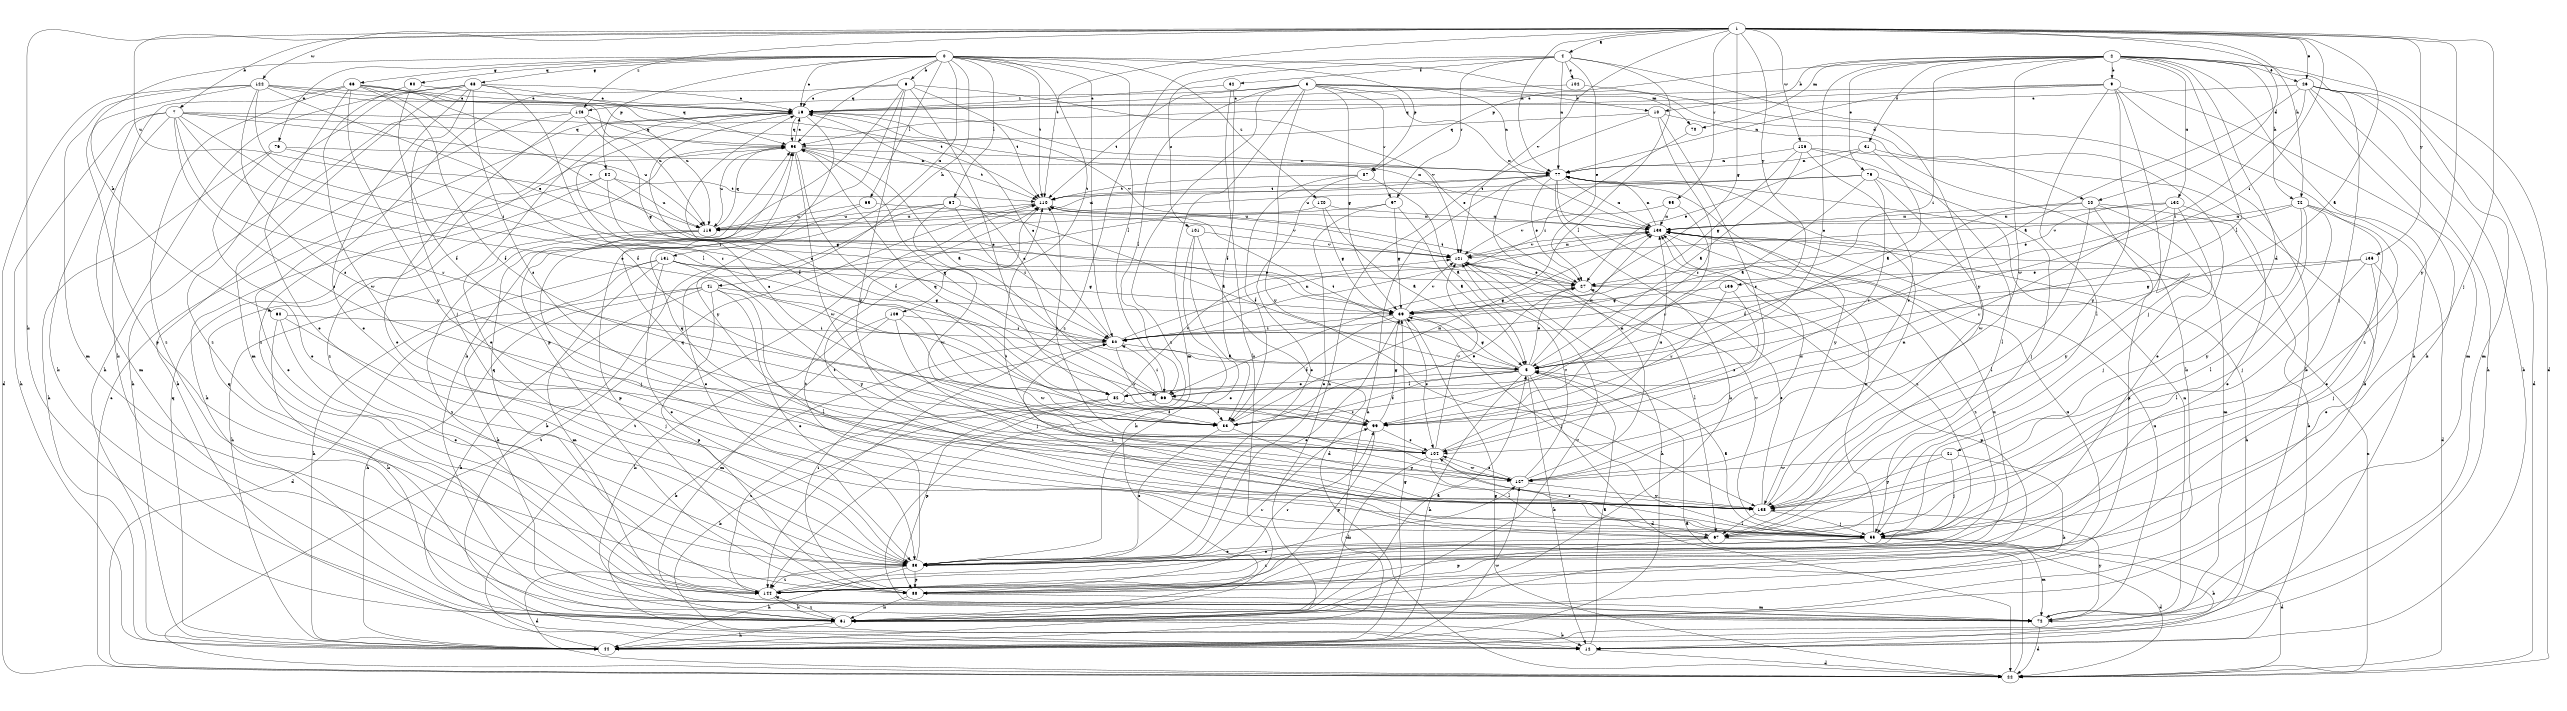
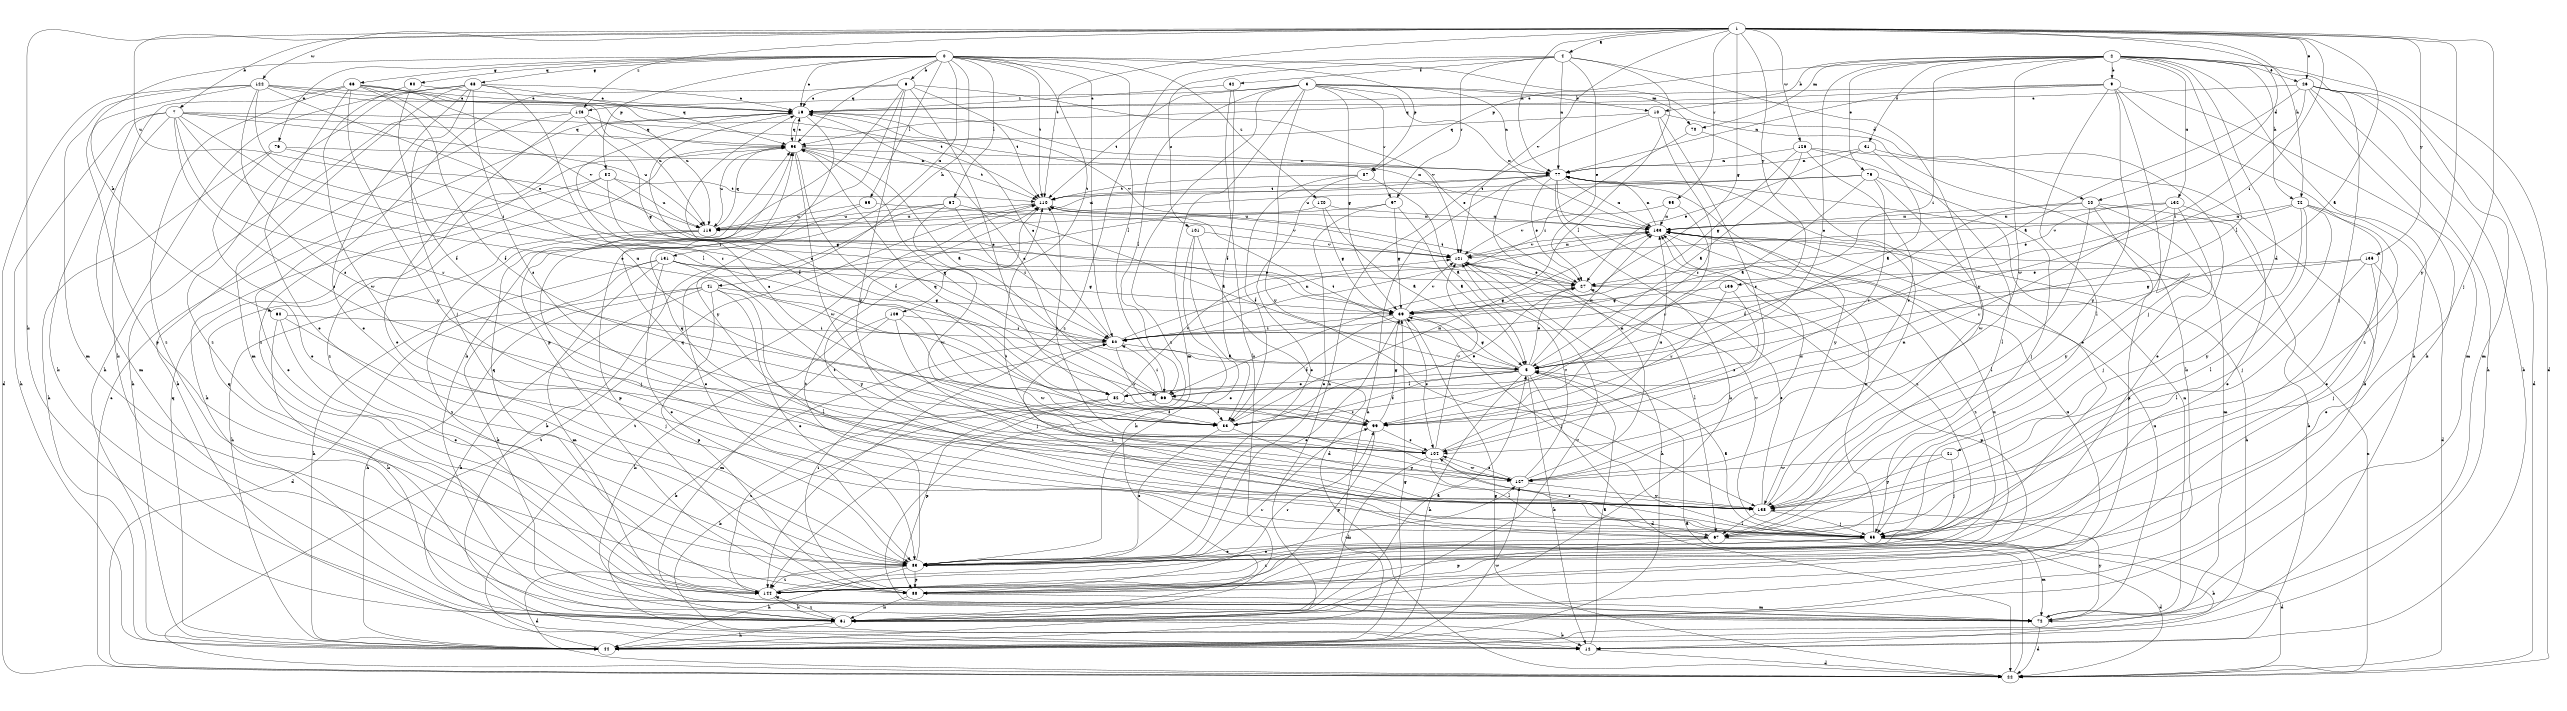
(1576, 84) -> none
(638, 259) -> (638, 259)
(495, 354) -> (1998, 501)
(1541, 579) -> none
